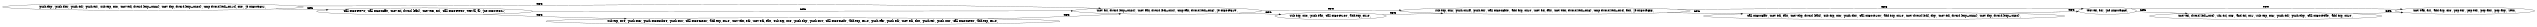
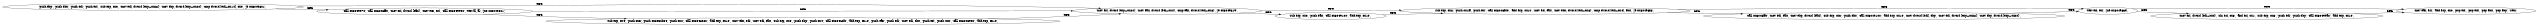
(2107, 11) -> (2108, 11)
